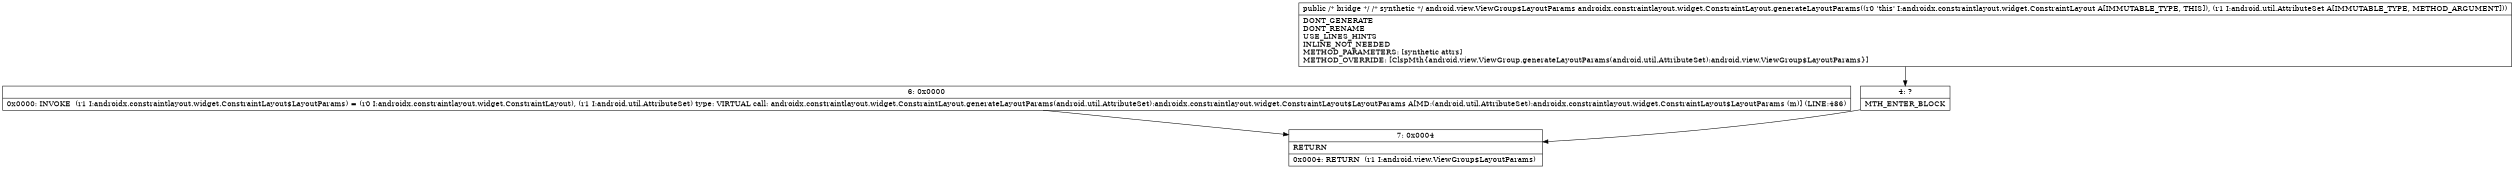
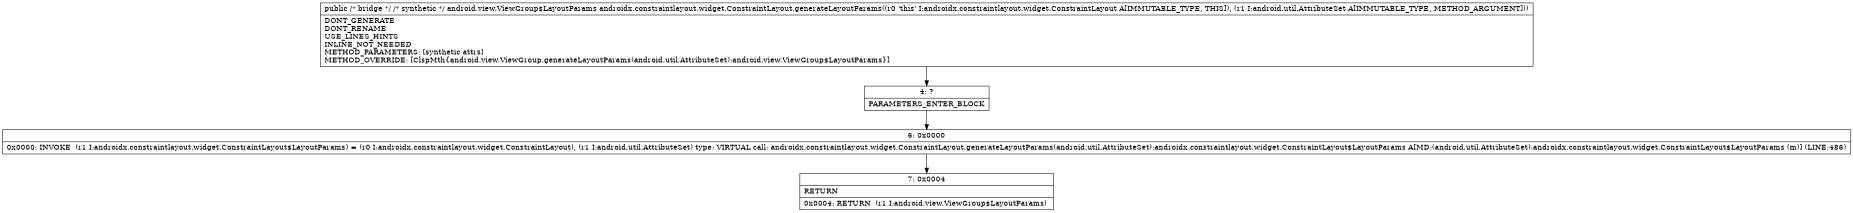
(1905, 104) -> (927, 104)
(1705, 129) -> (927, 117)
